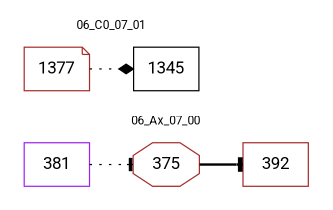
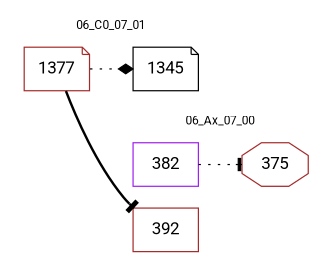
(166, 69) -> (166, 69)
(57, 165) -> (166, 165)
(218, 165) -> (93, 150)
